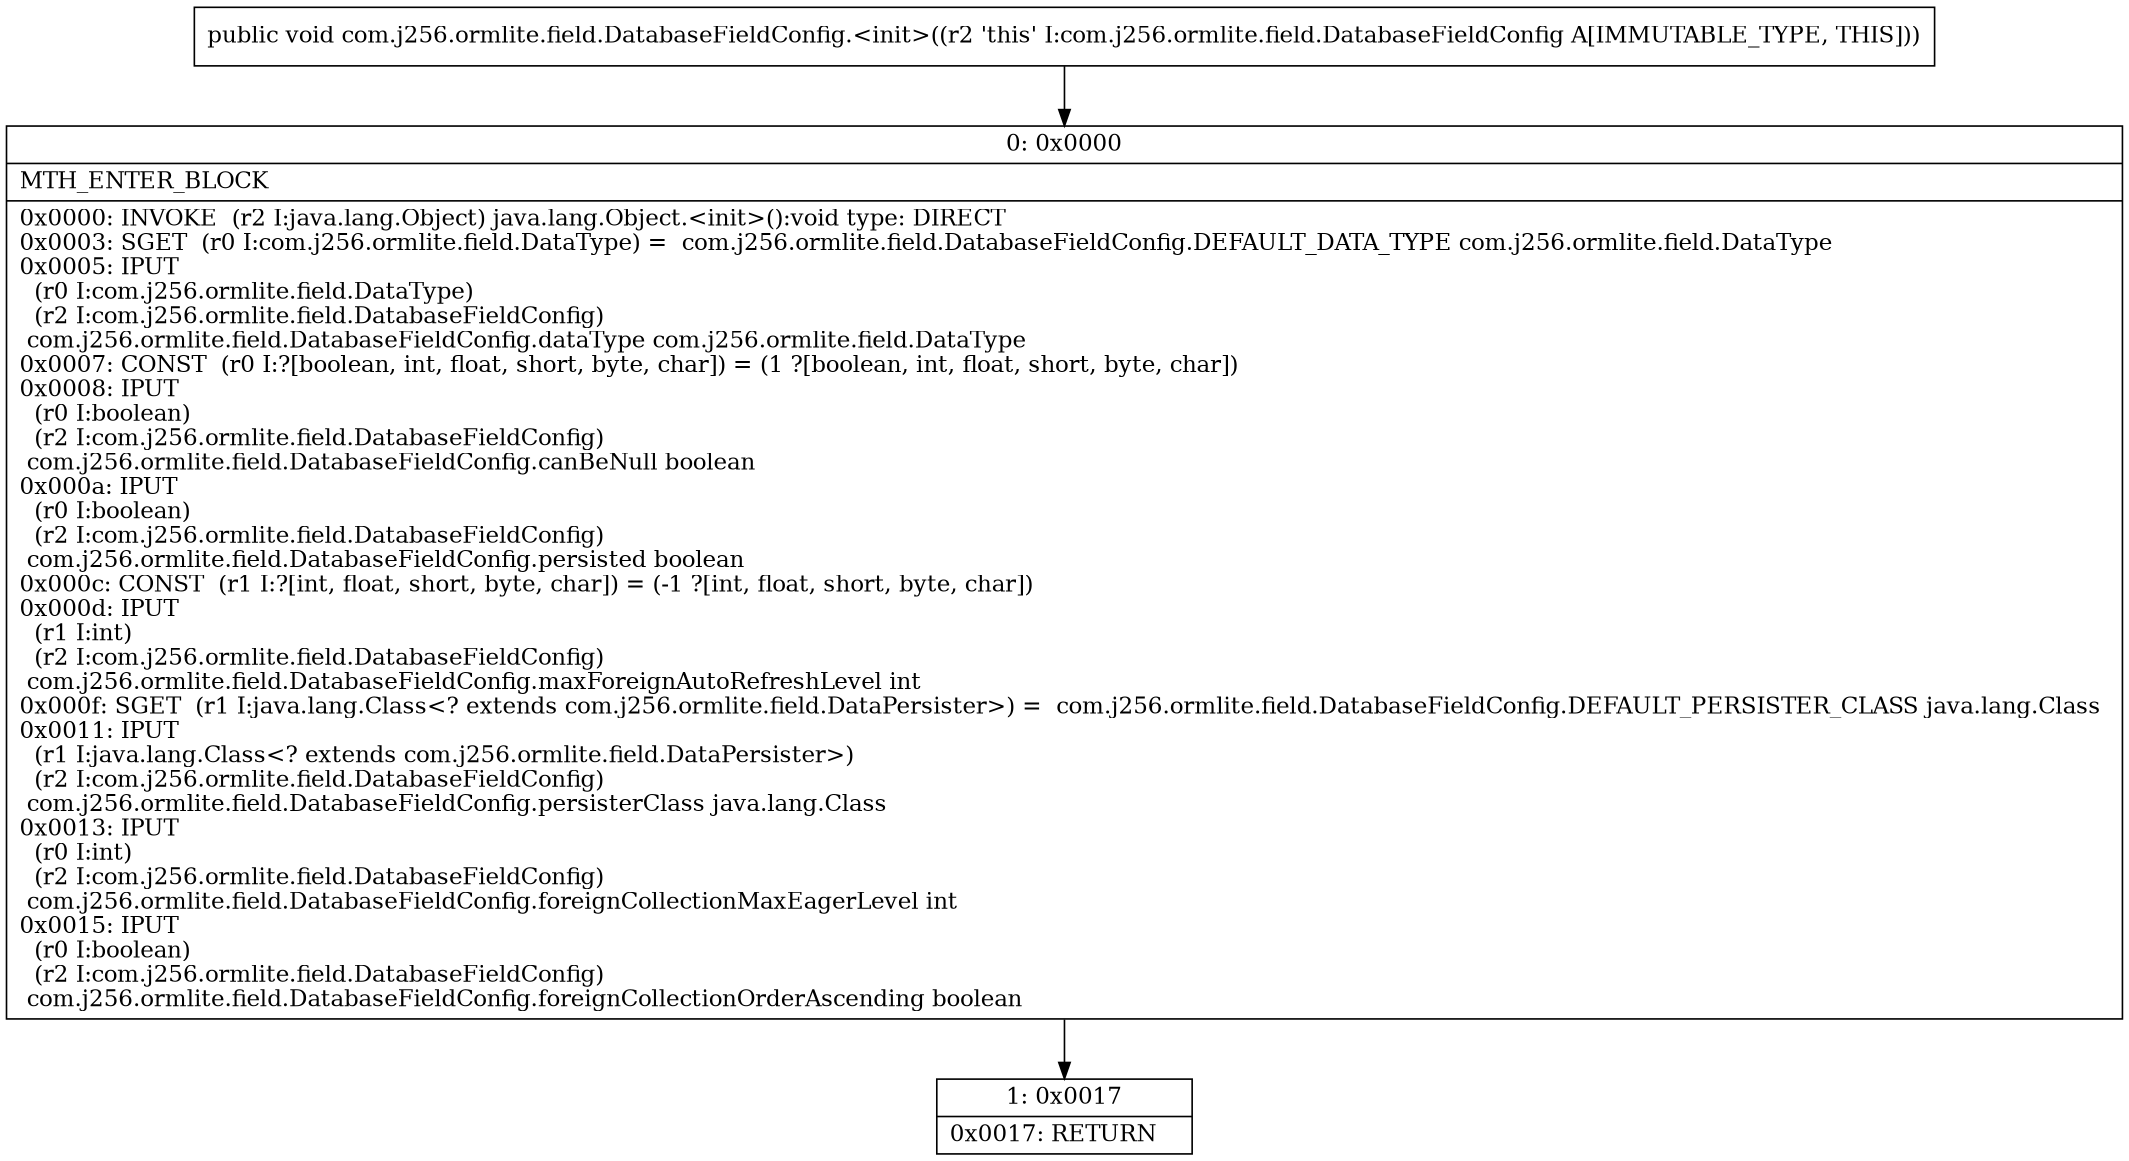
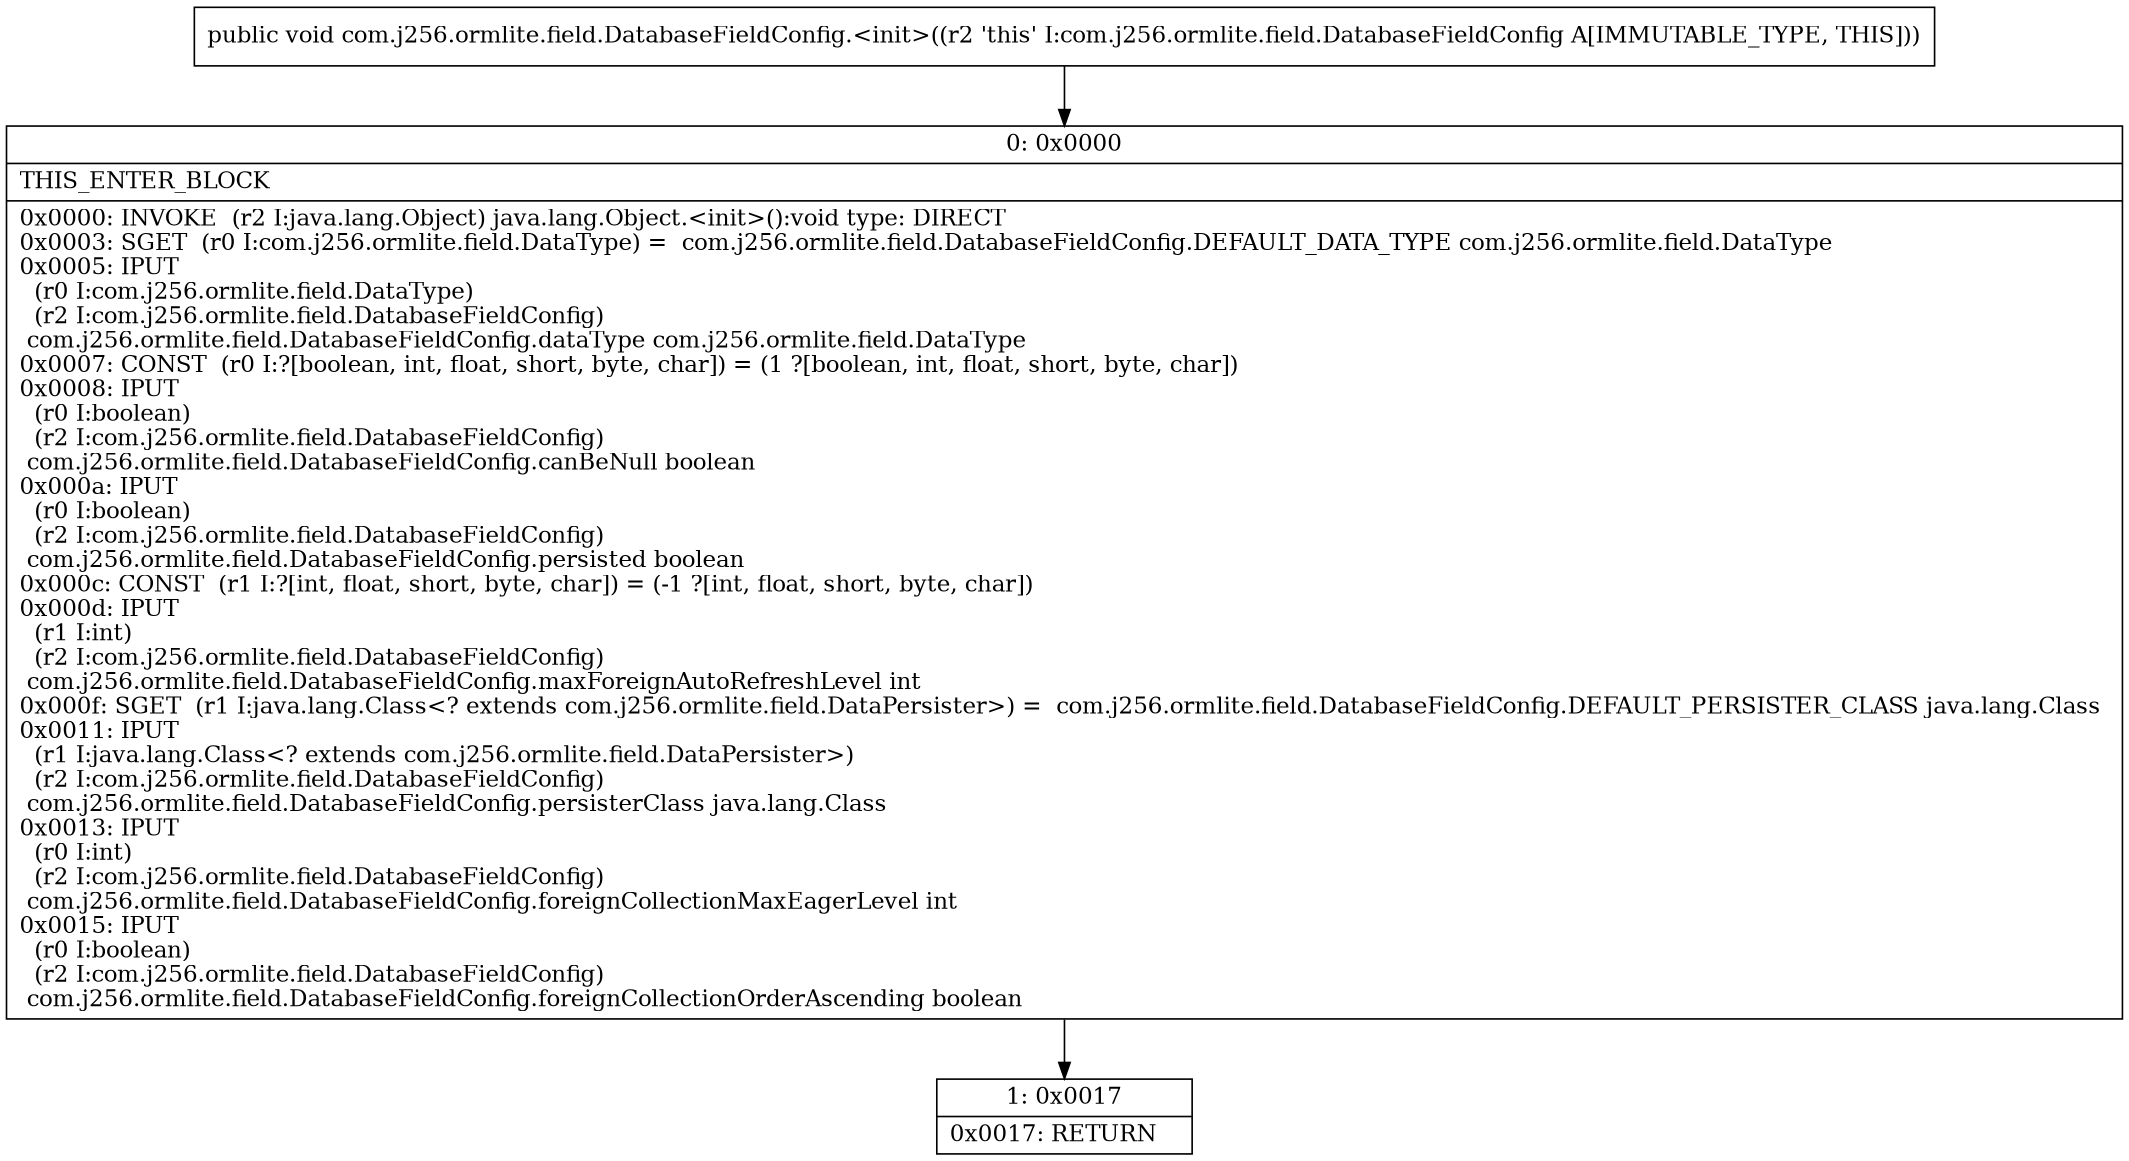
(145, 181) -> (145, 181)
